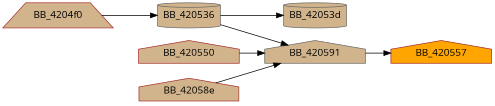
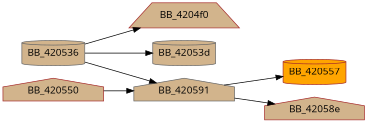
(126, 15) -> (109, 37)
(441, 53) -> (315, 72)
(245, 74) -> (251, 101)
